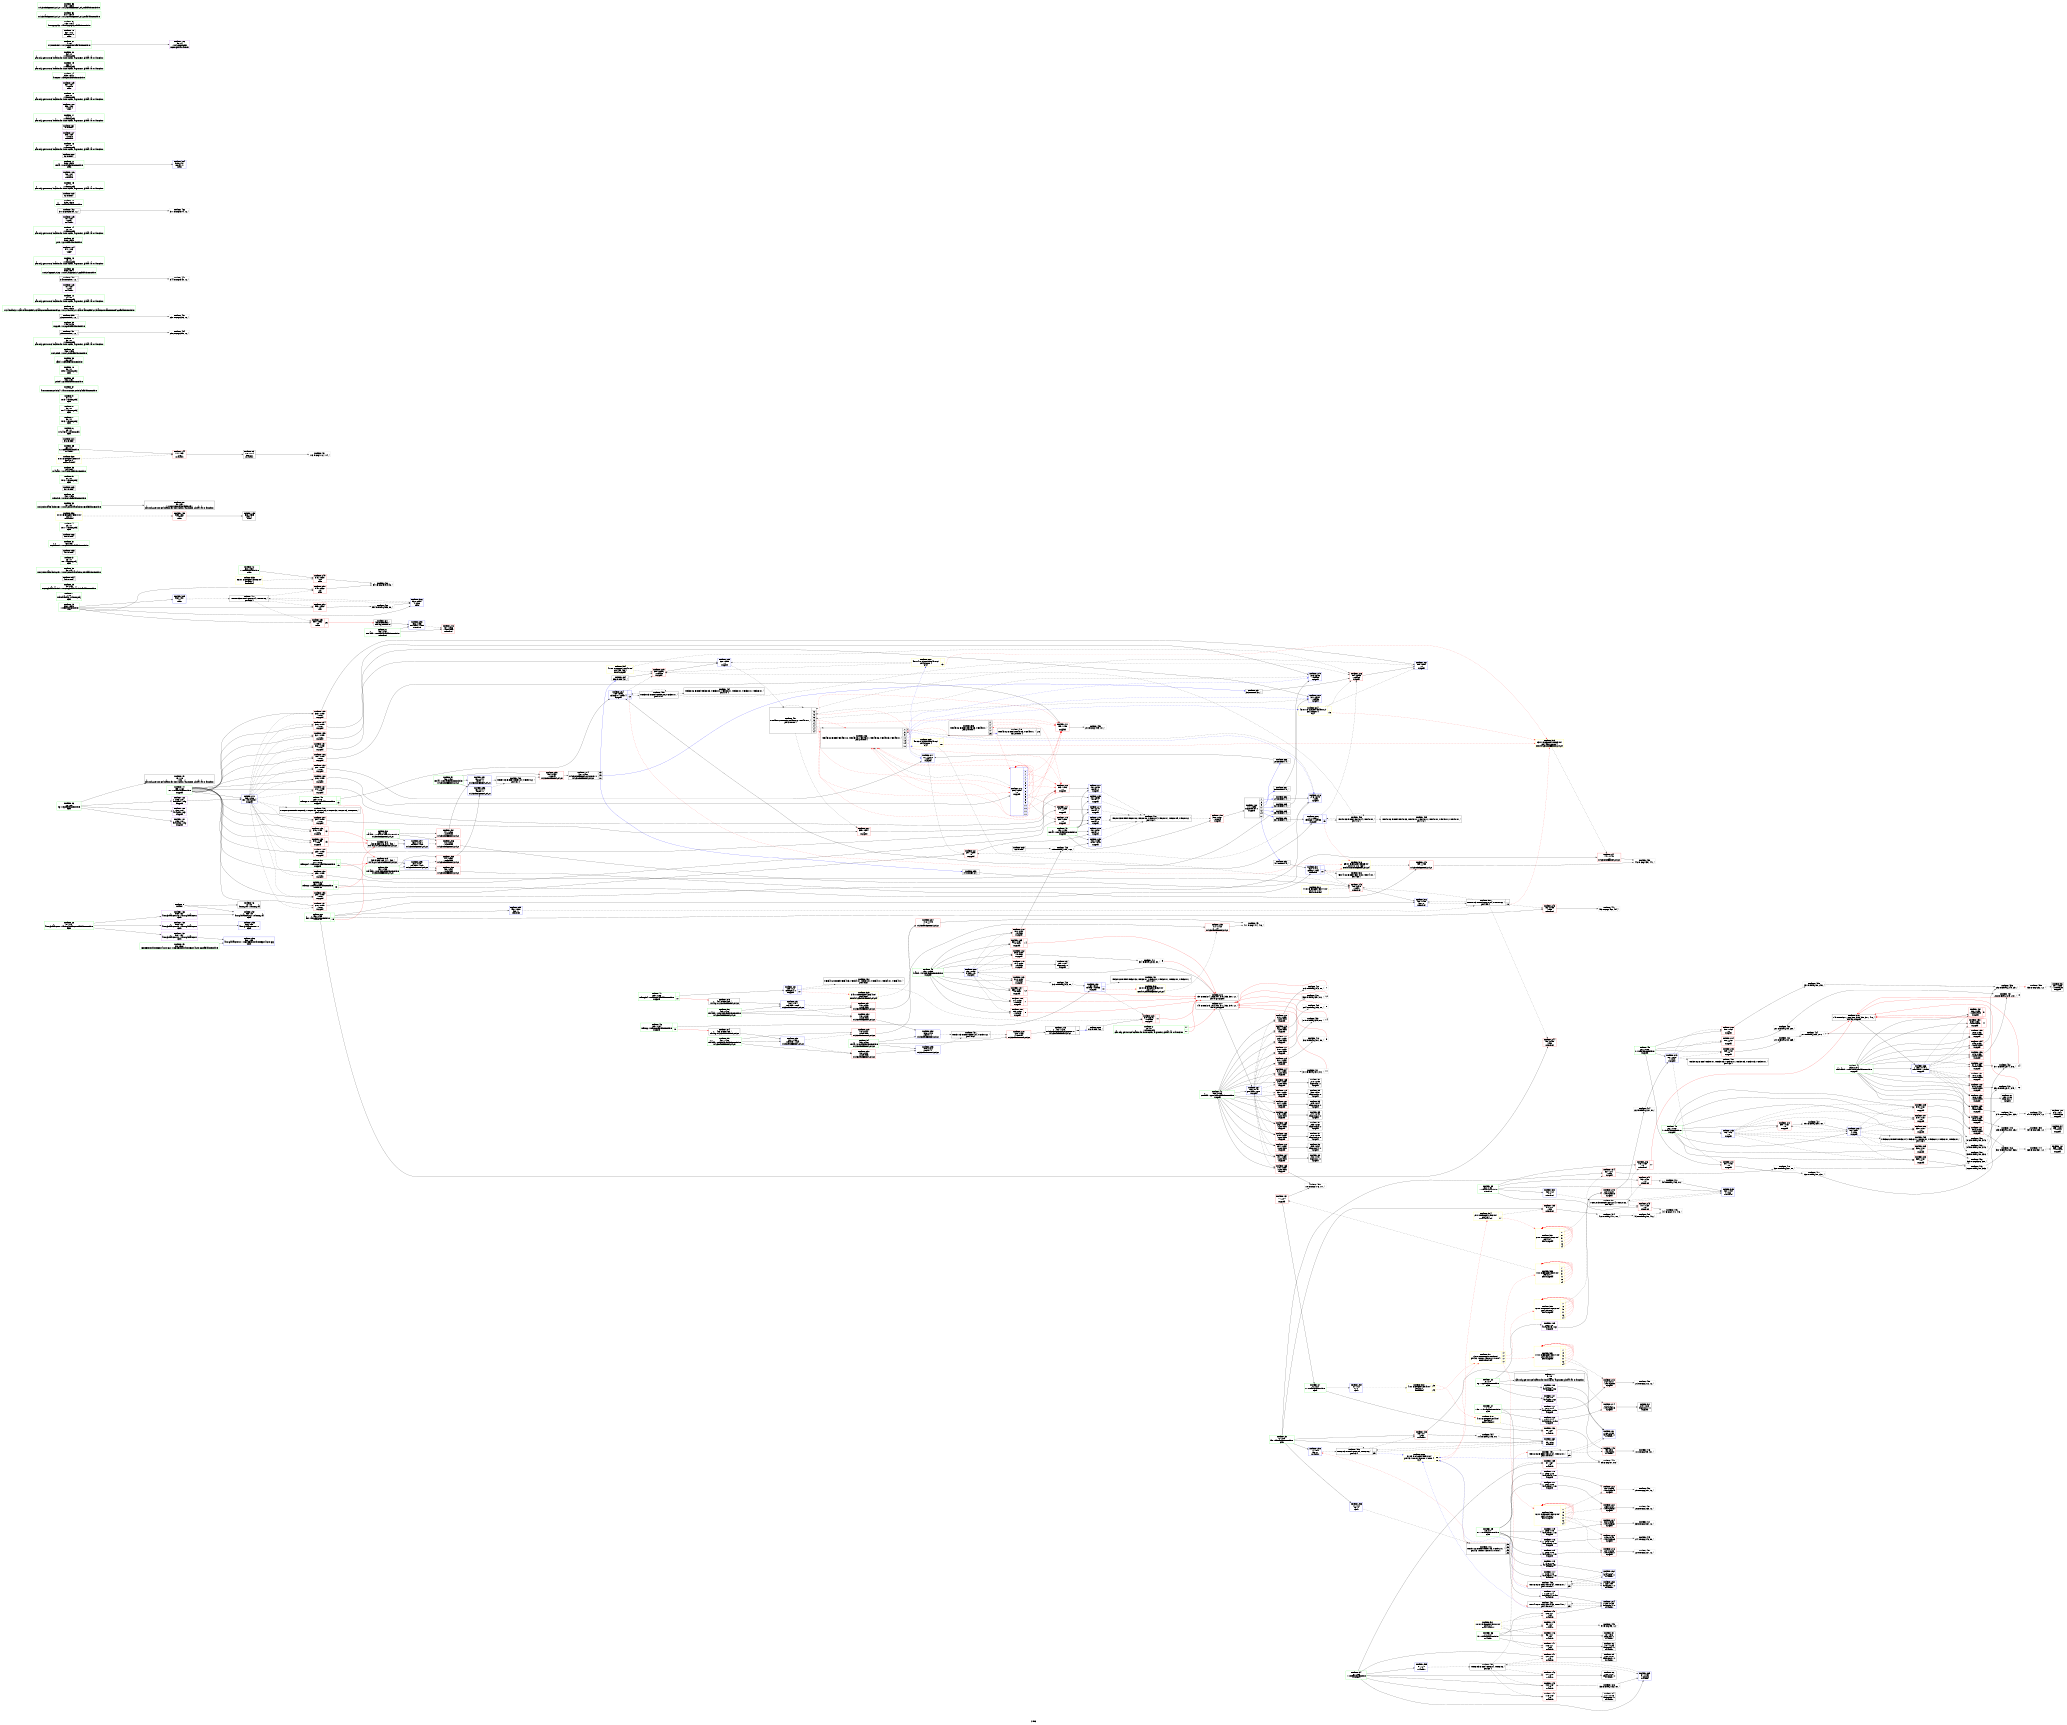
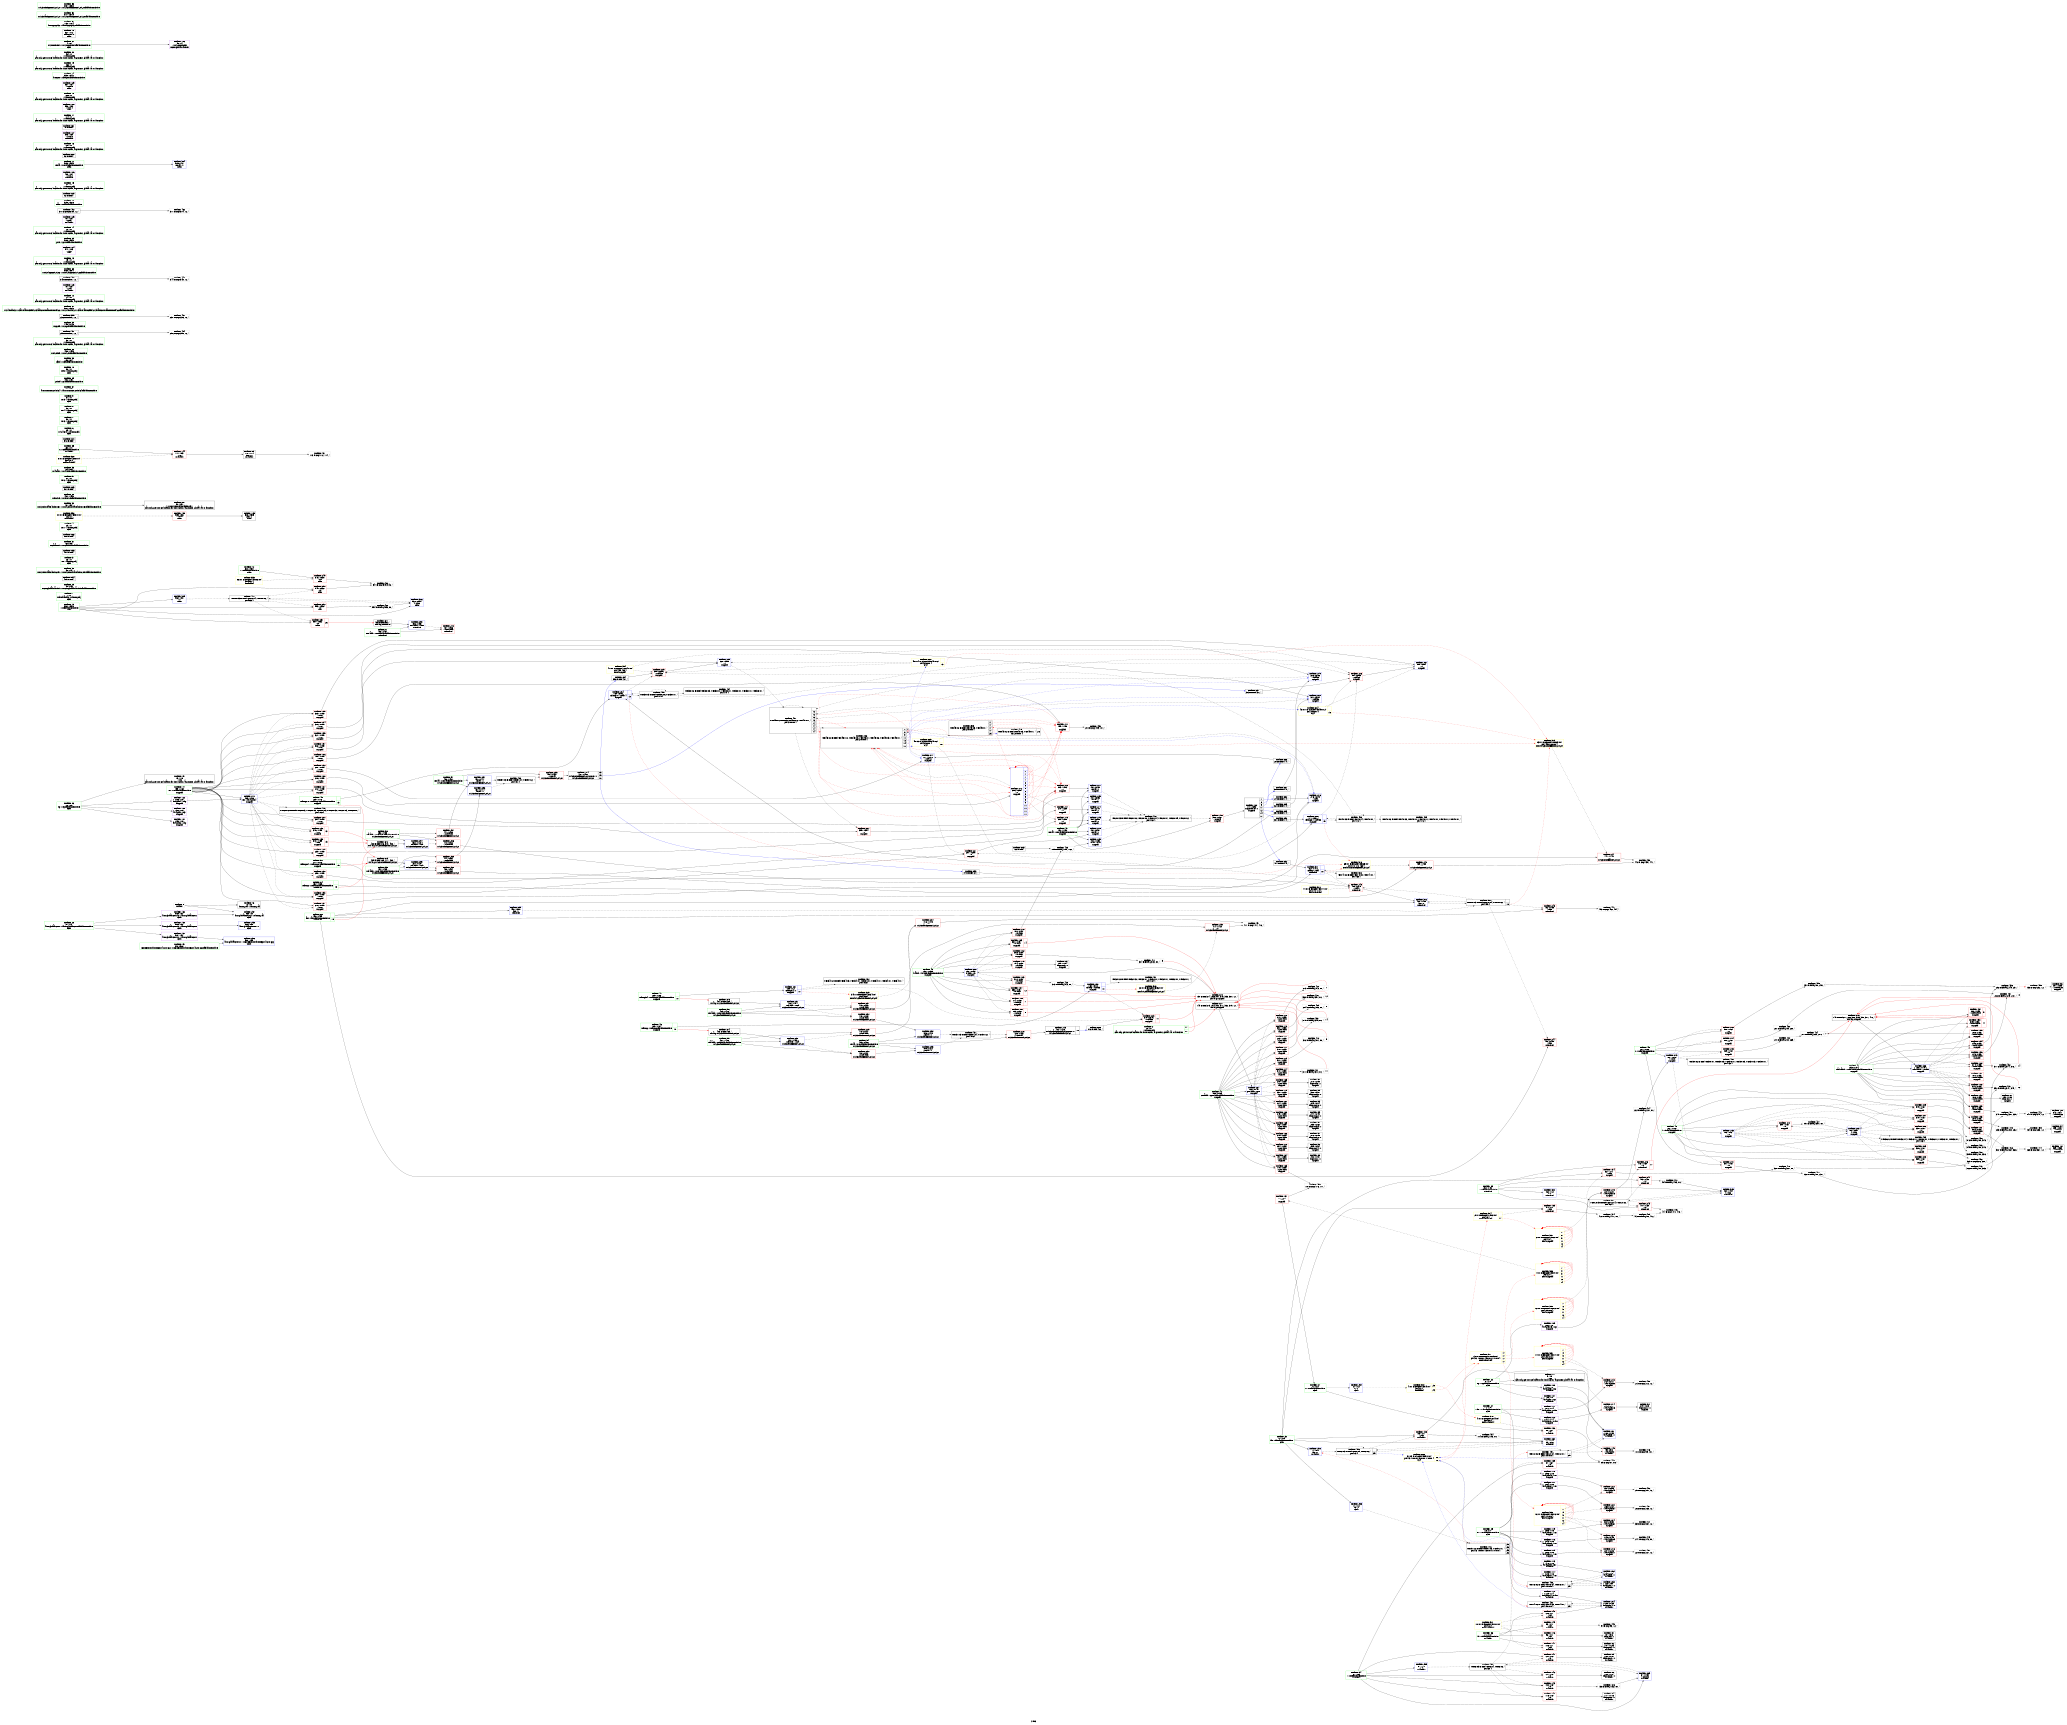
(1578, 1685) -> (1576, 1687)
